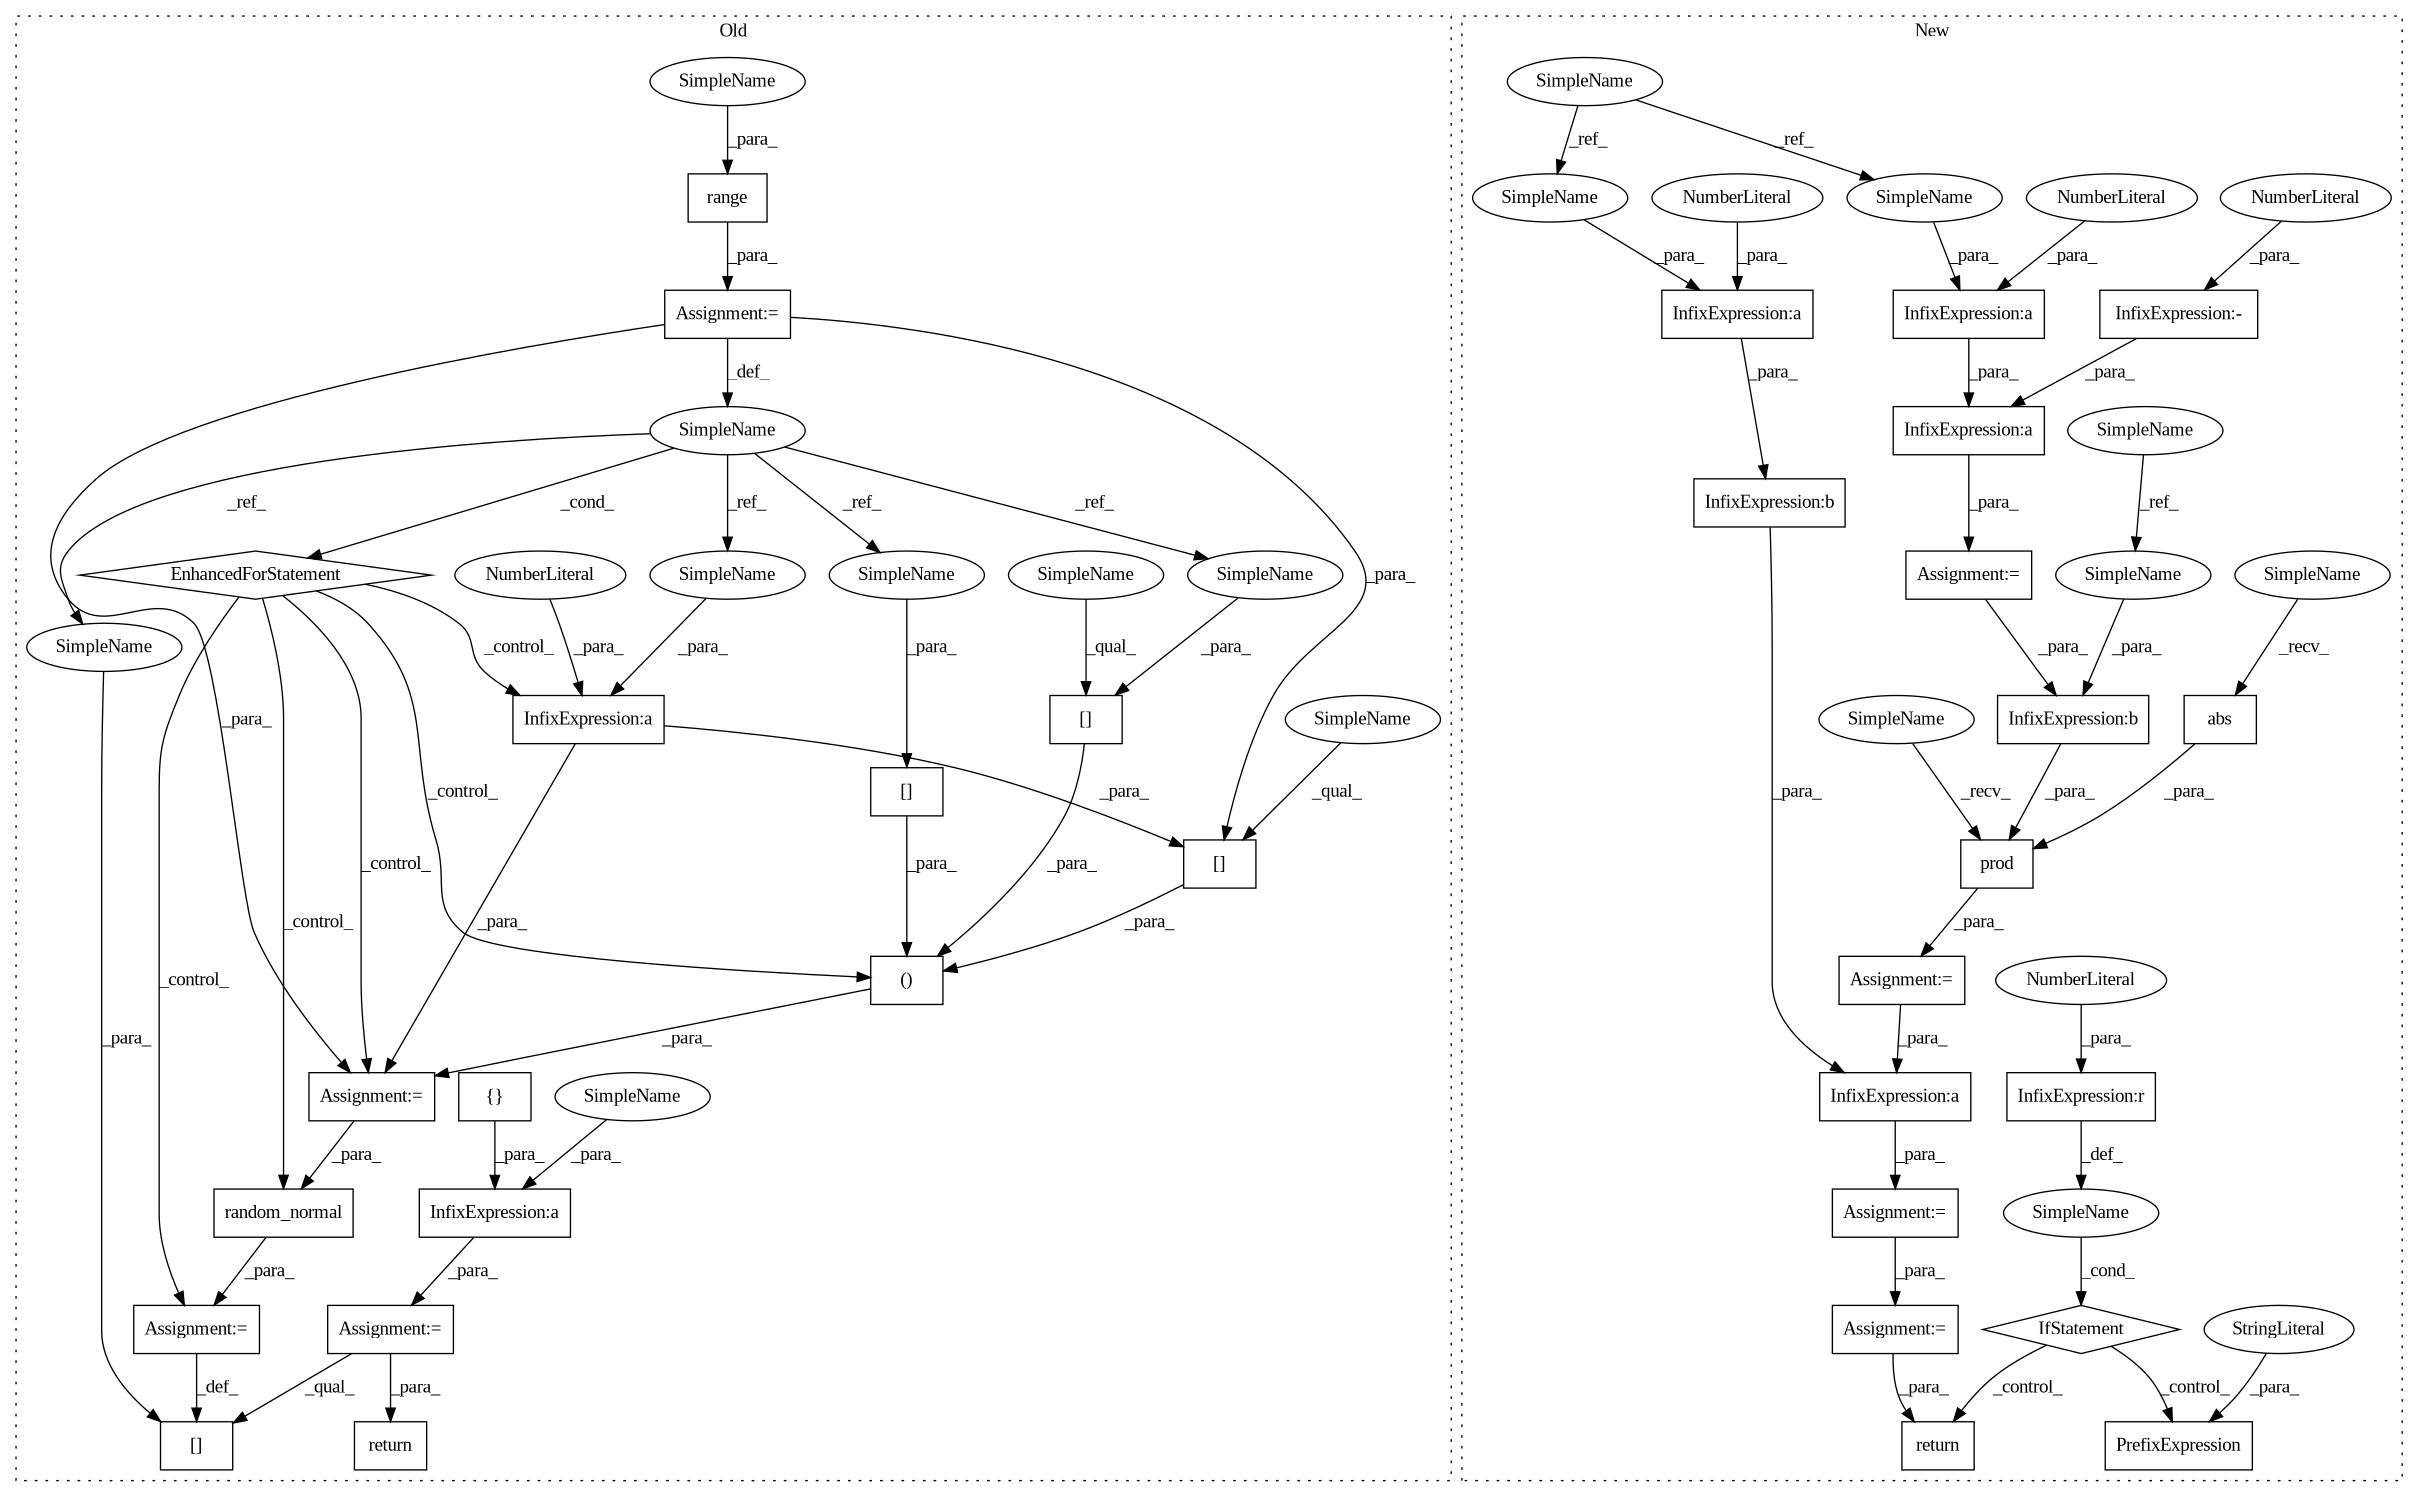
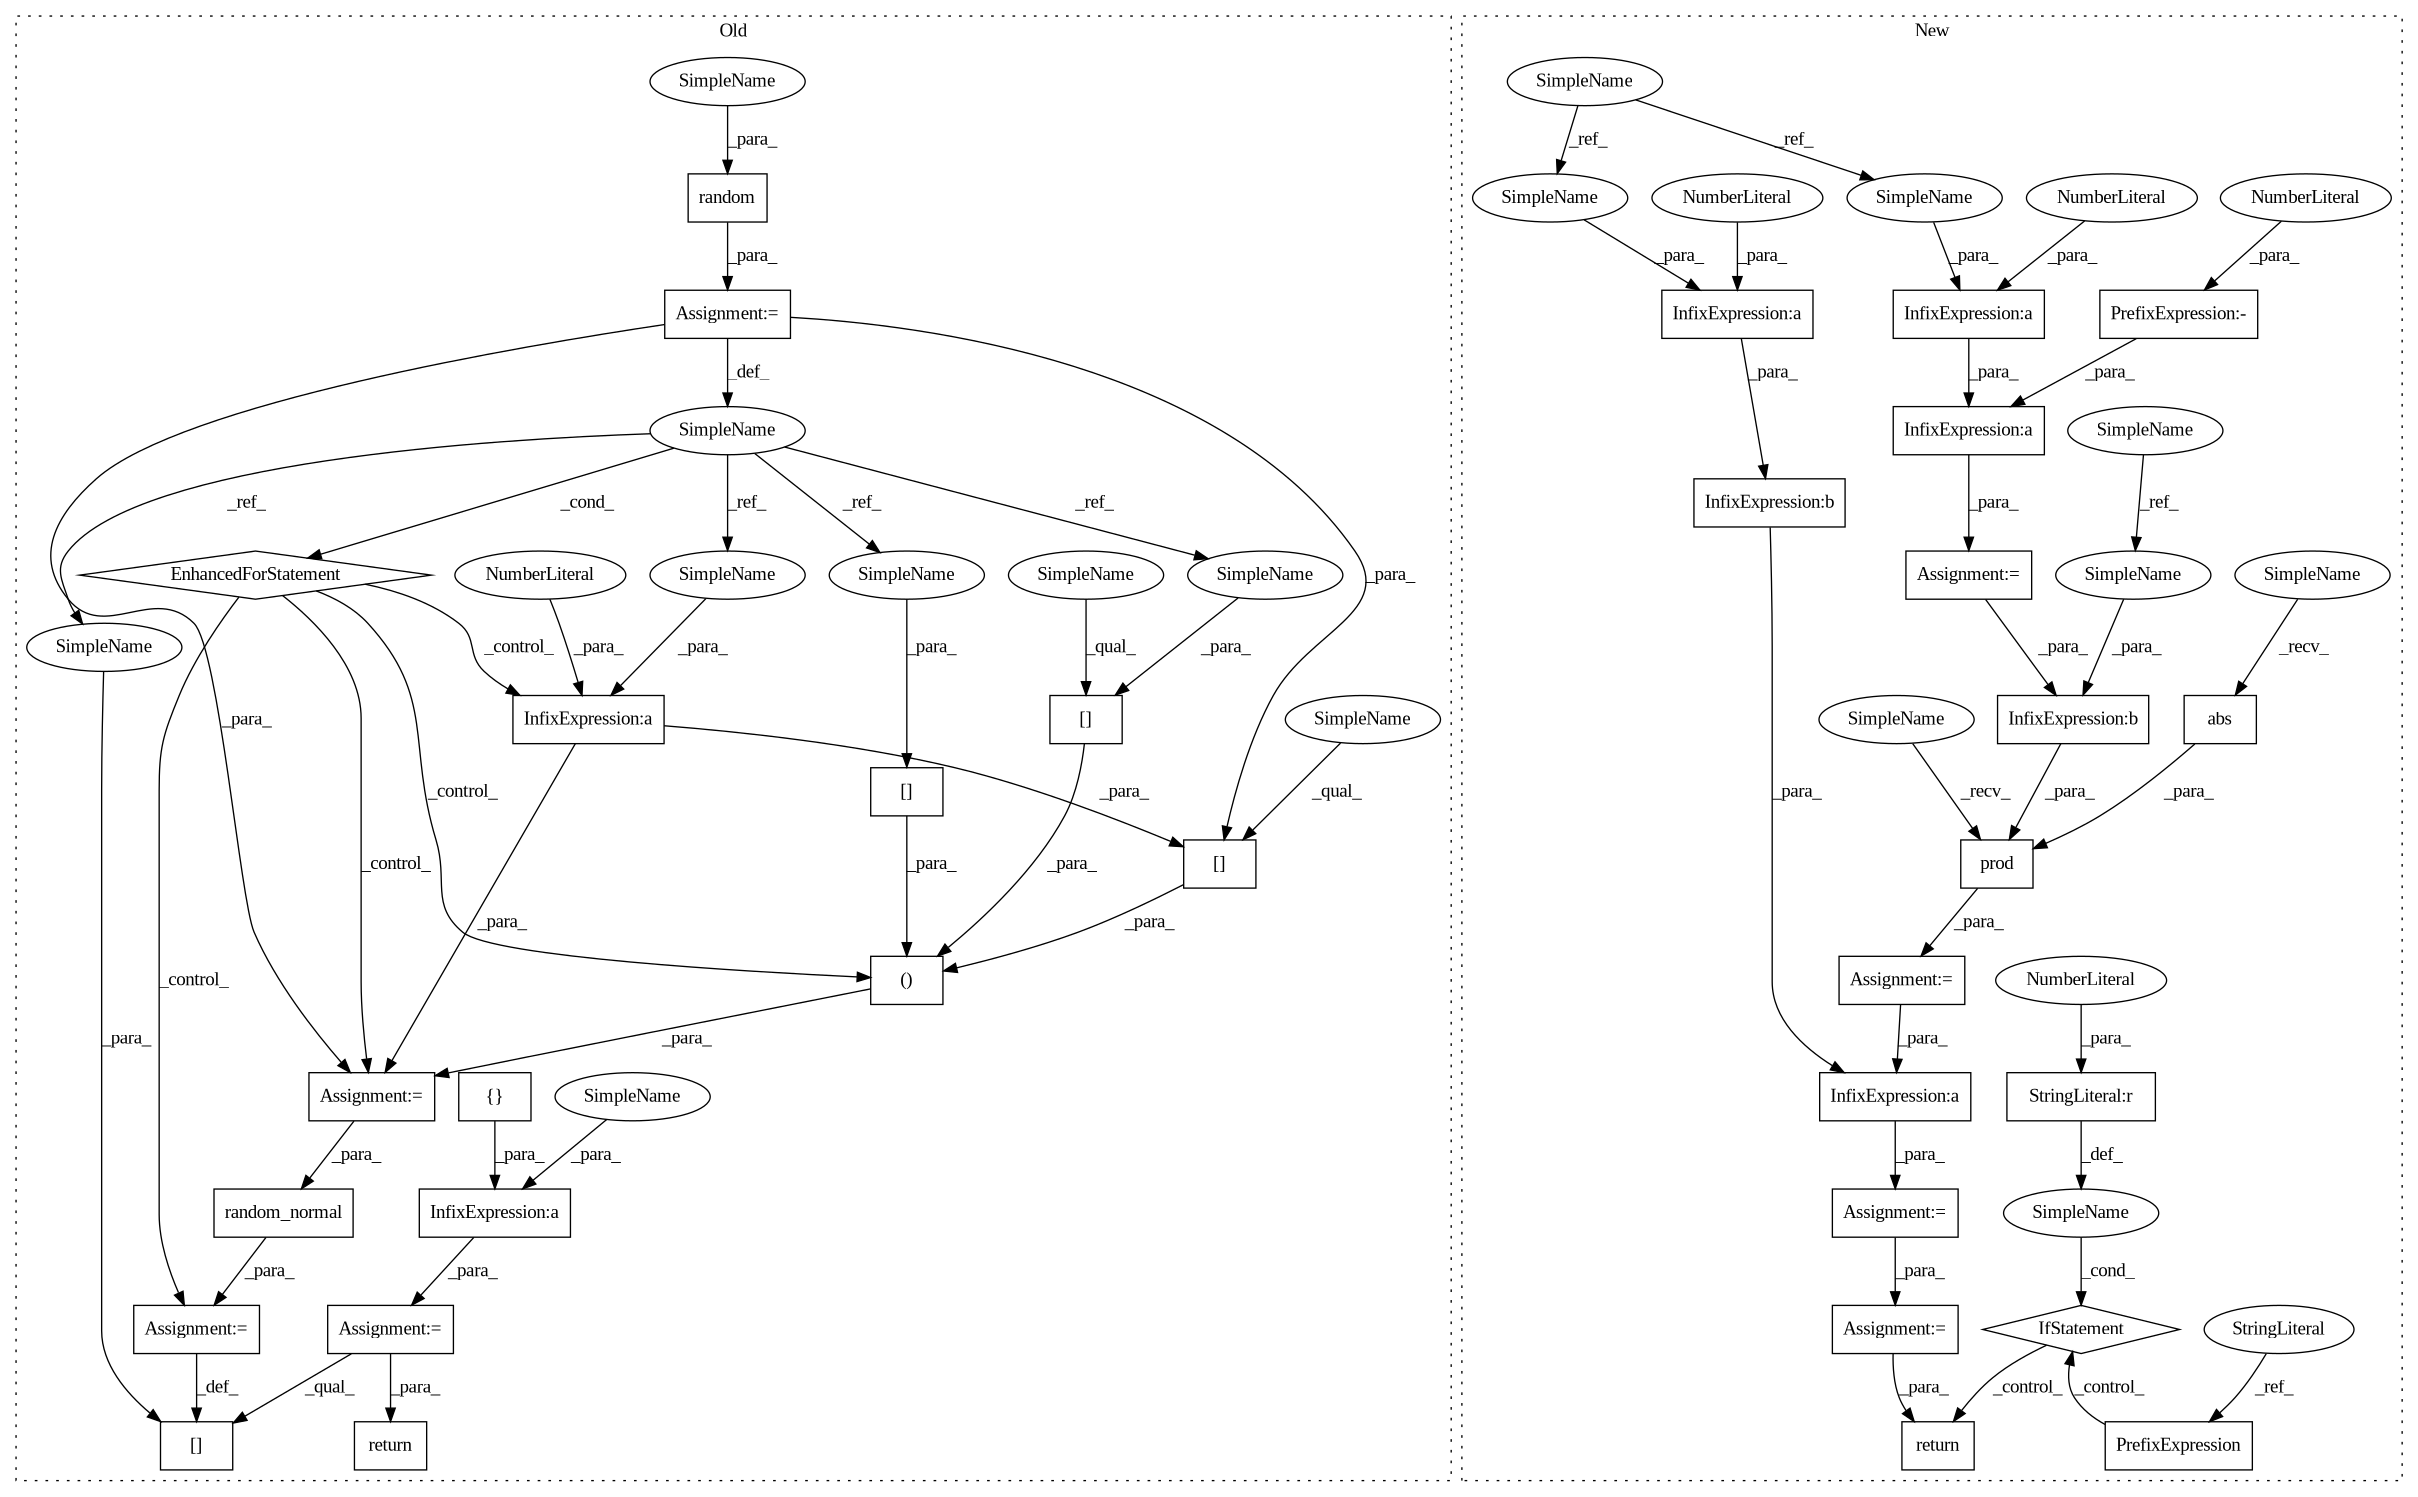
(728, 198) -> (728, 198)
(2179, 314) -> (2179, 314)
(284, 886) -> none
(2081, 1097) -> (2081, 1097)
(2145, 1373) -> (2077, 1401)
(2274, 1388) -> (2274, 1388)
